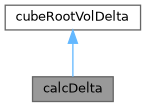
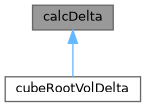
(73, 60) -> (73, 60)
